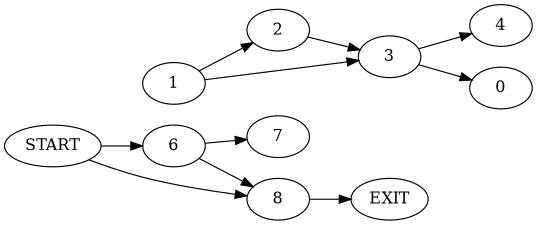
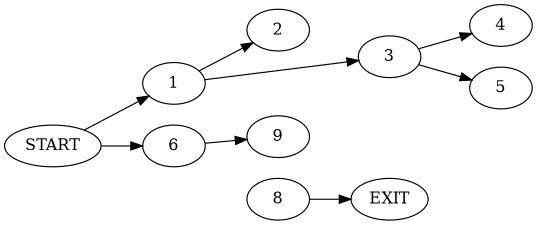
(328, 42) -> none
(501, 88) -> (501, 88)
(278, 137) -> (278, 137)
(221, 170) -> none
(161, 182) -> (111, 116)
